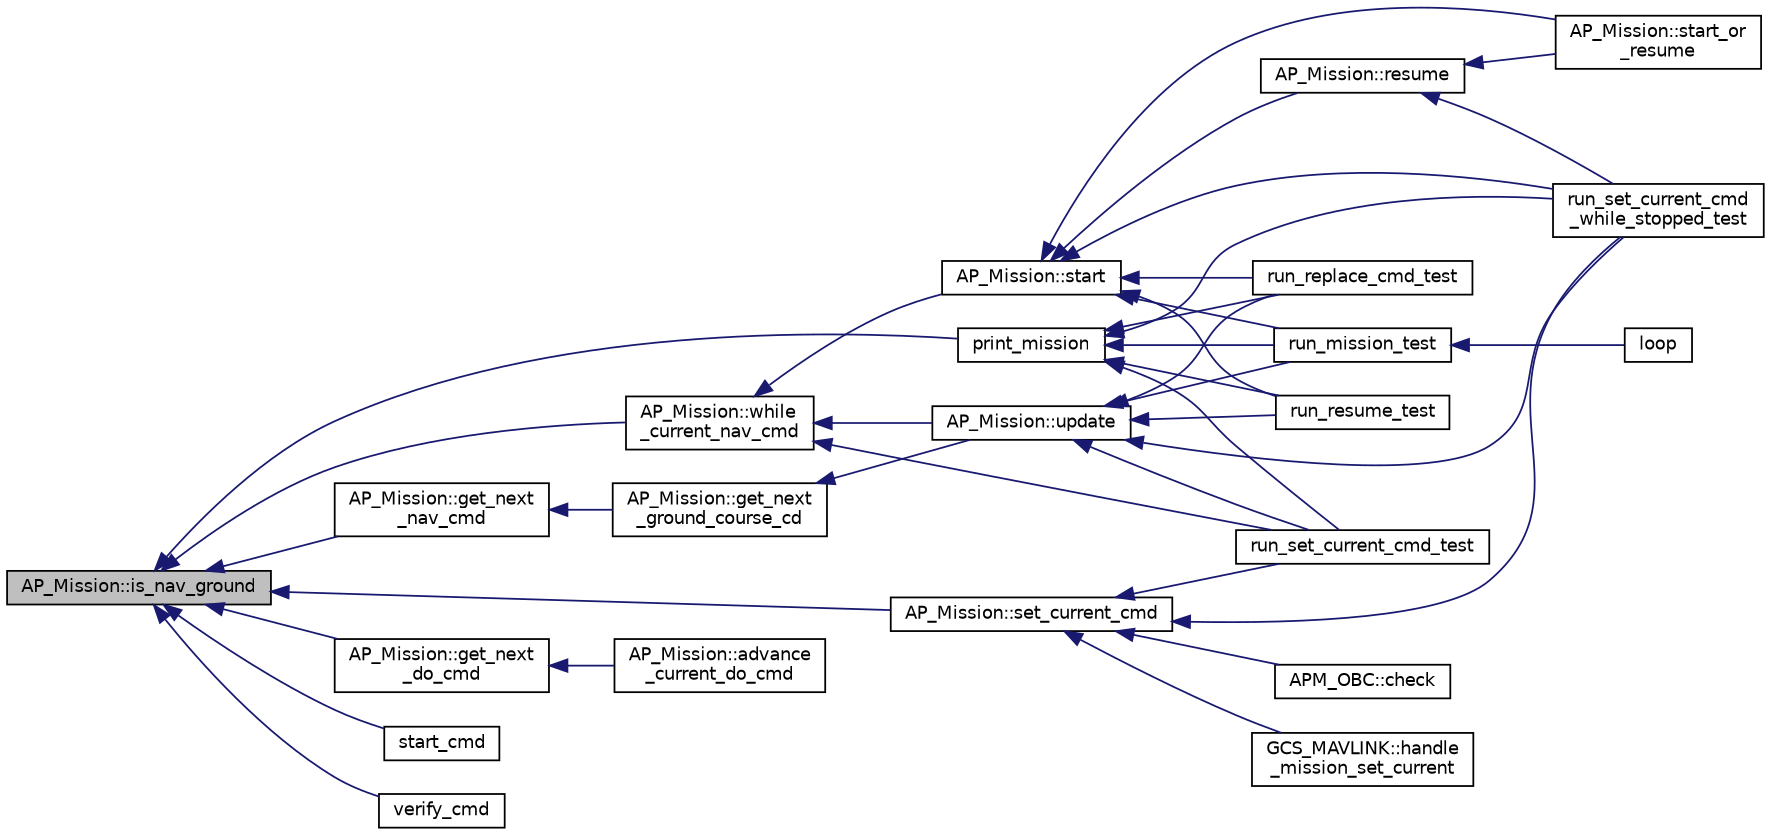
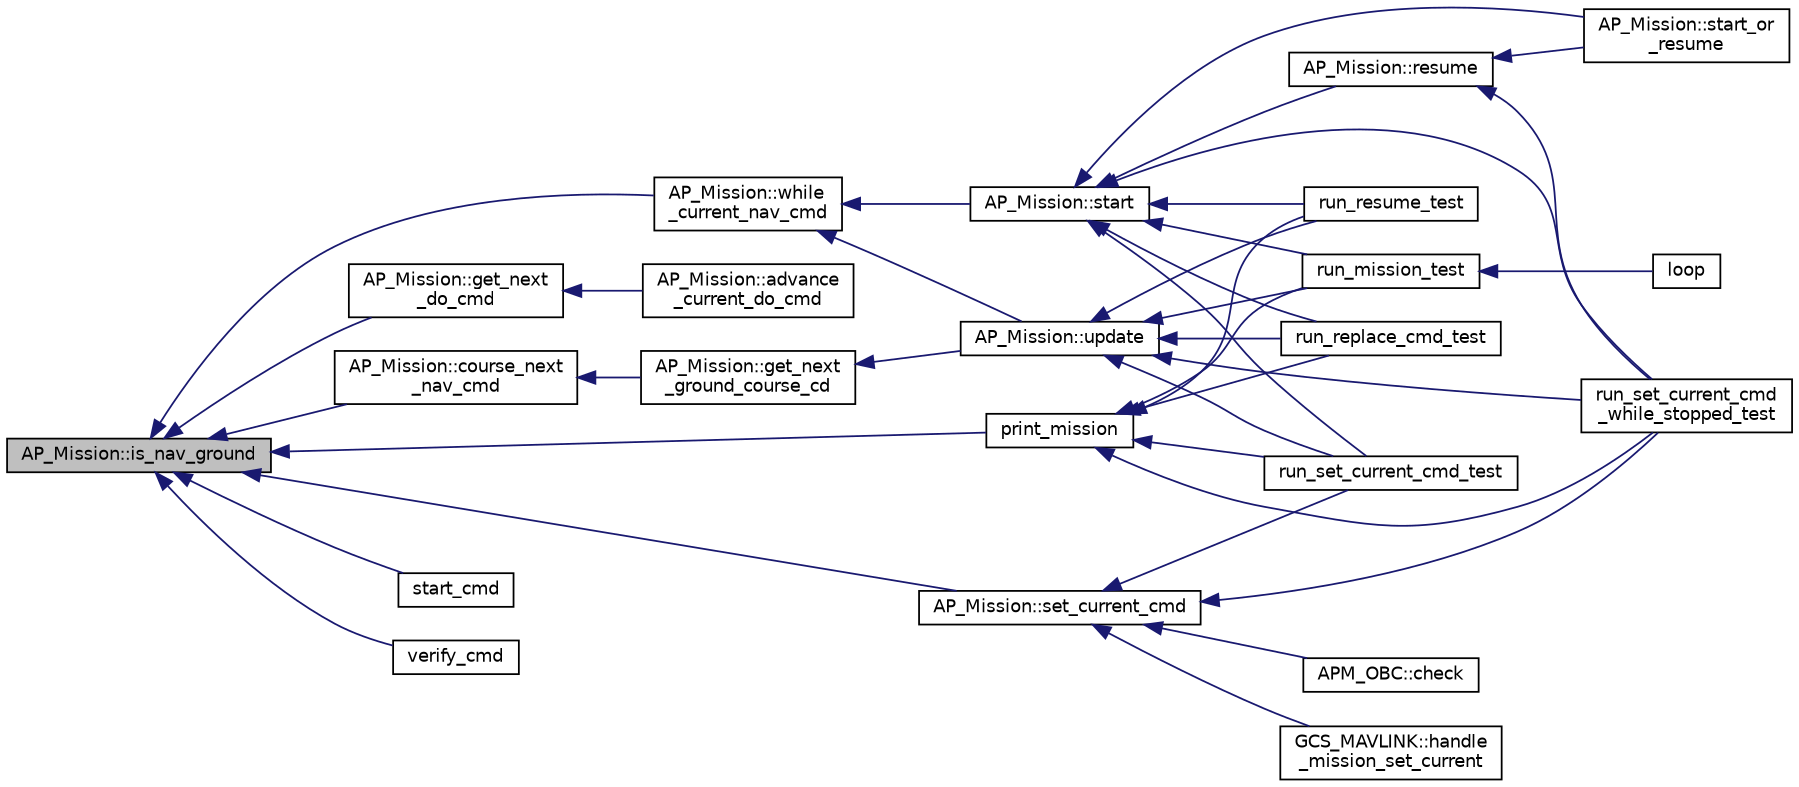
(1052, 488) -> (1247, 355)
(442, 510) -> (456, 378)
